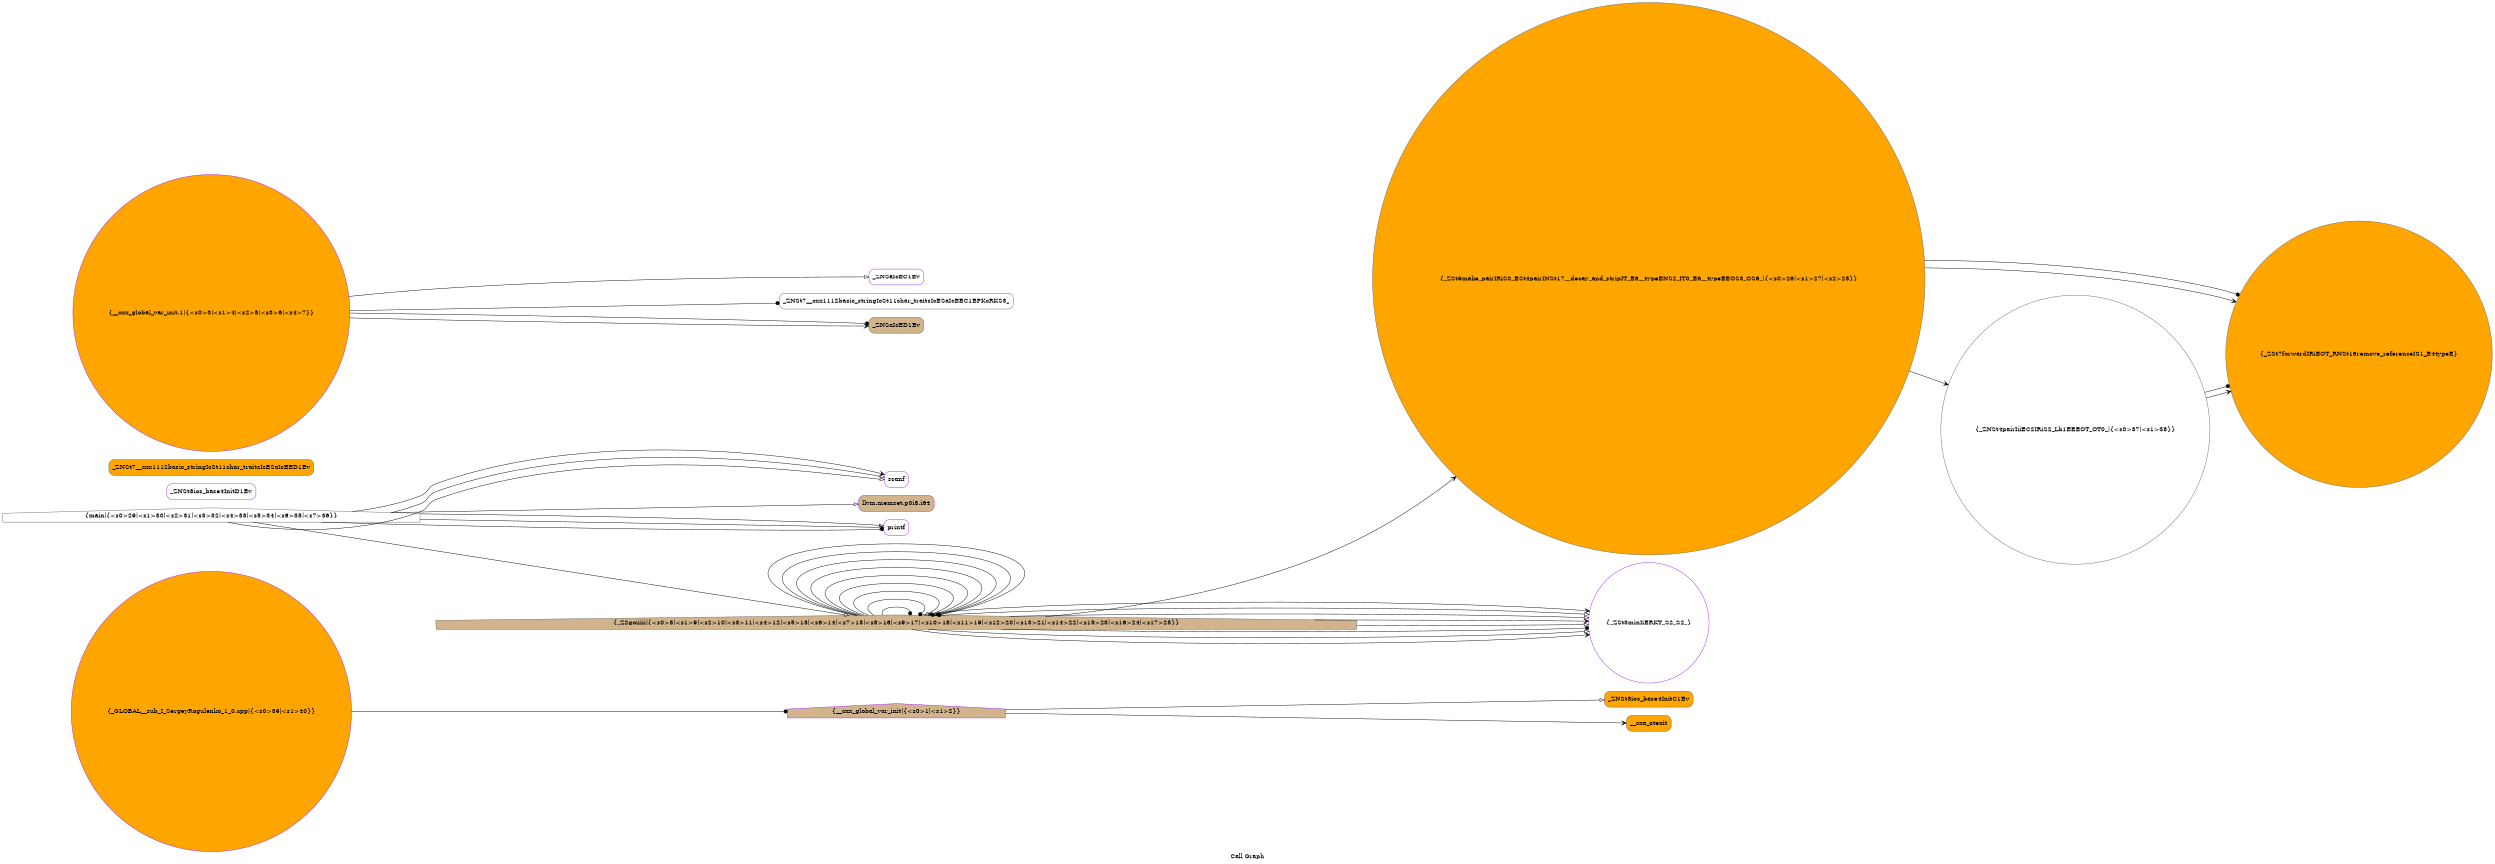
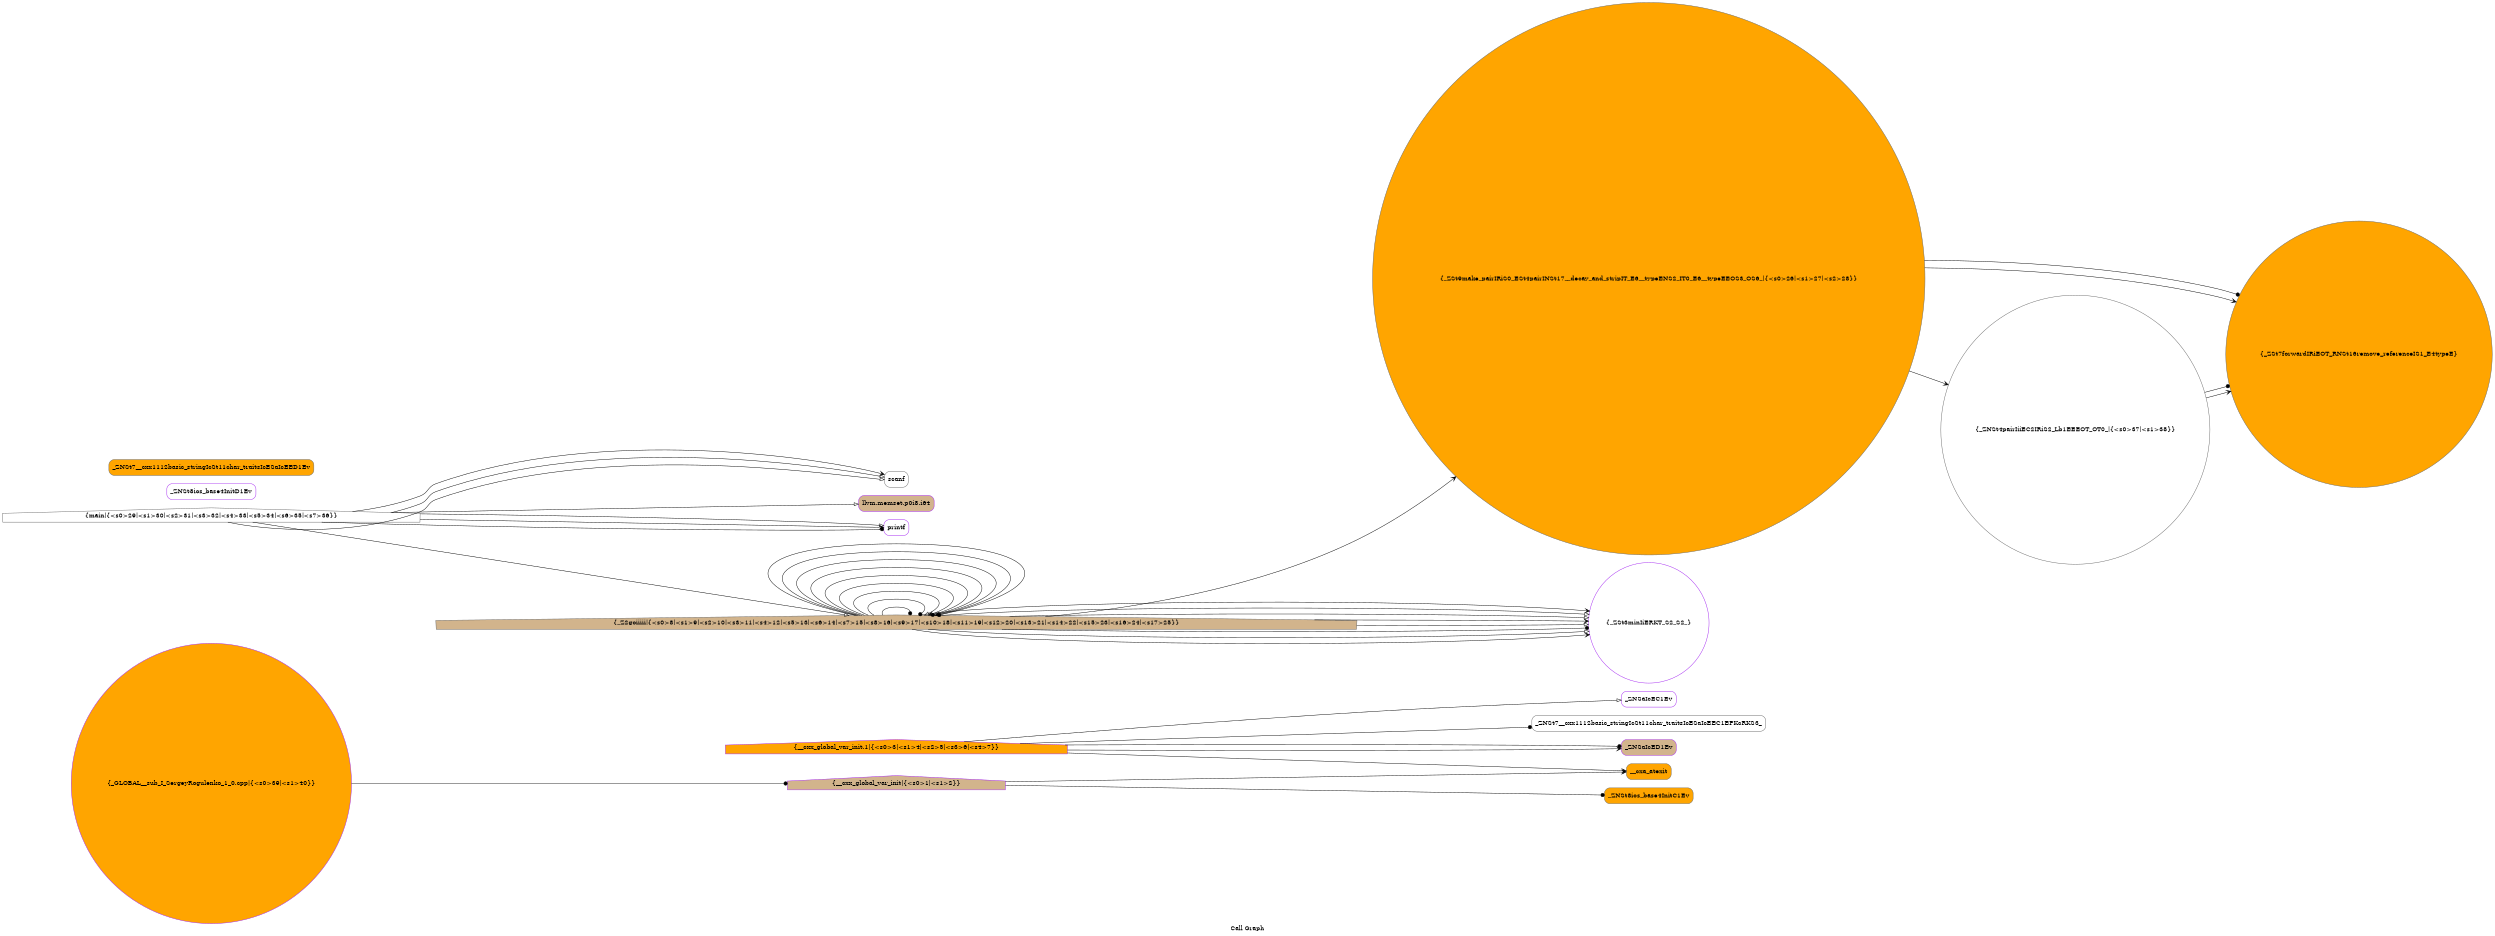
(211, 313) -> (896, 748)
(896, 325) -> (1649, 748)
(896, 479) -> (896, 479)
(1303, 705) -> (1303, 790)
none -> (1345, 762)
